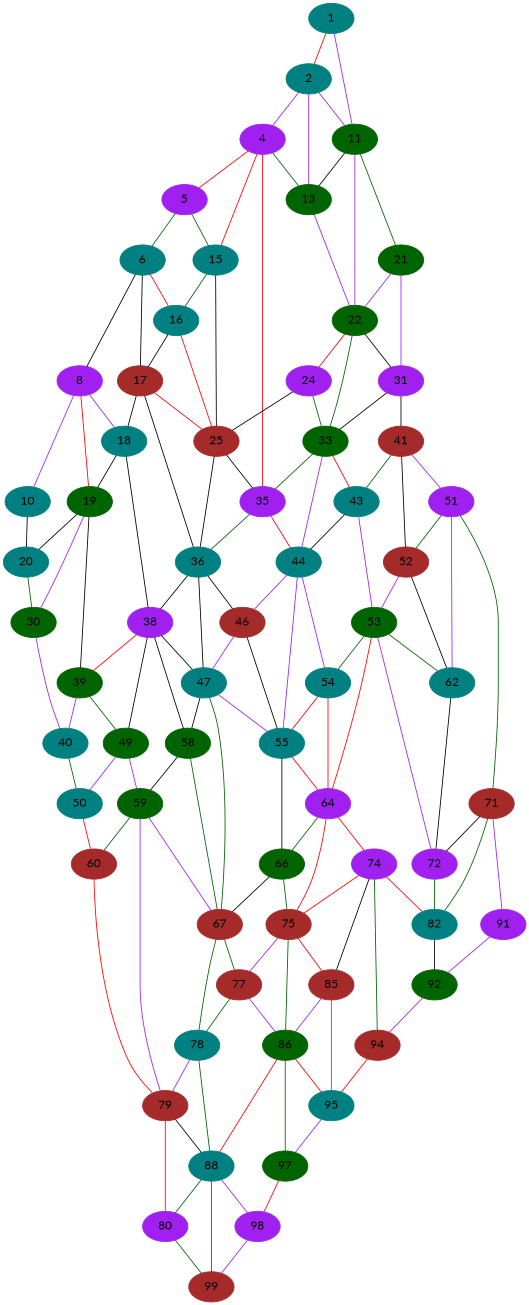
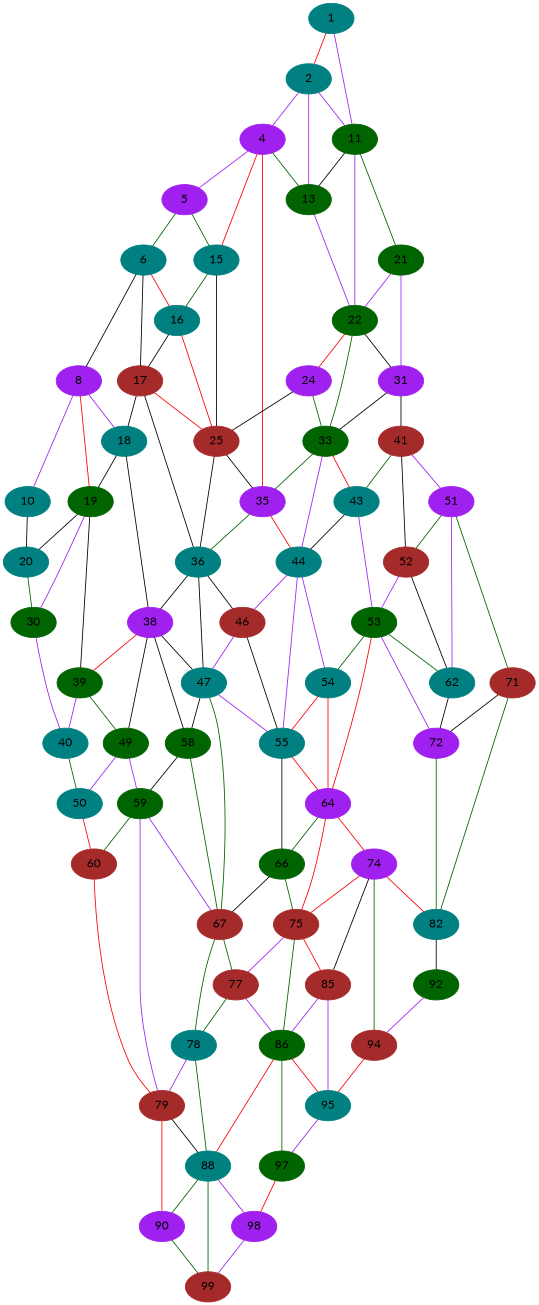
(224, 169) -> (224, 169)
(503, 924) -> none
(165, 1226) -> (162, 1226)
